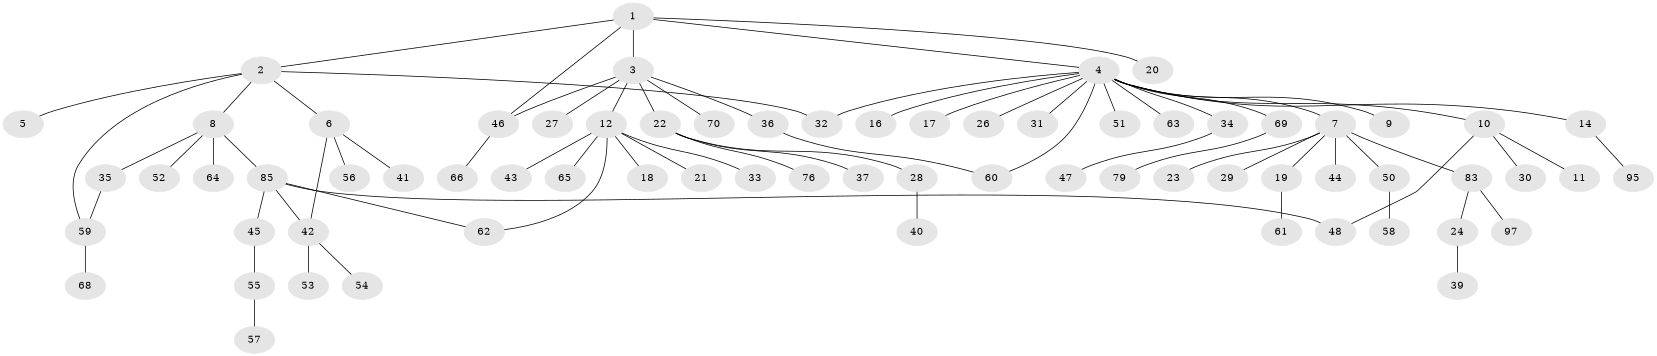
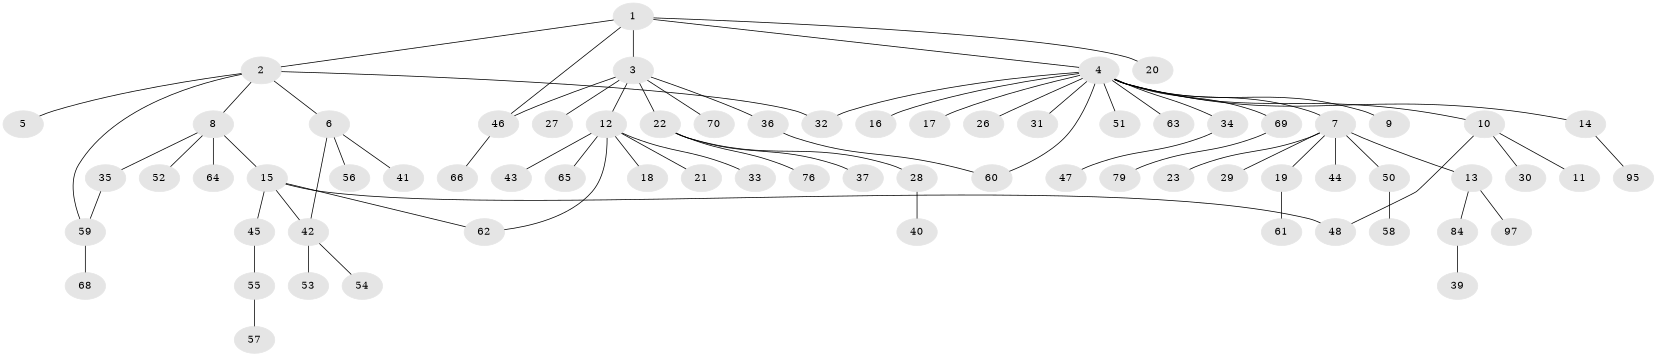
(267, 178) -> (267, 178)
(1472, 178) -> (1472, 178)
(1458, 232) -> (1458, 232)
